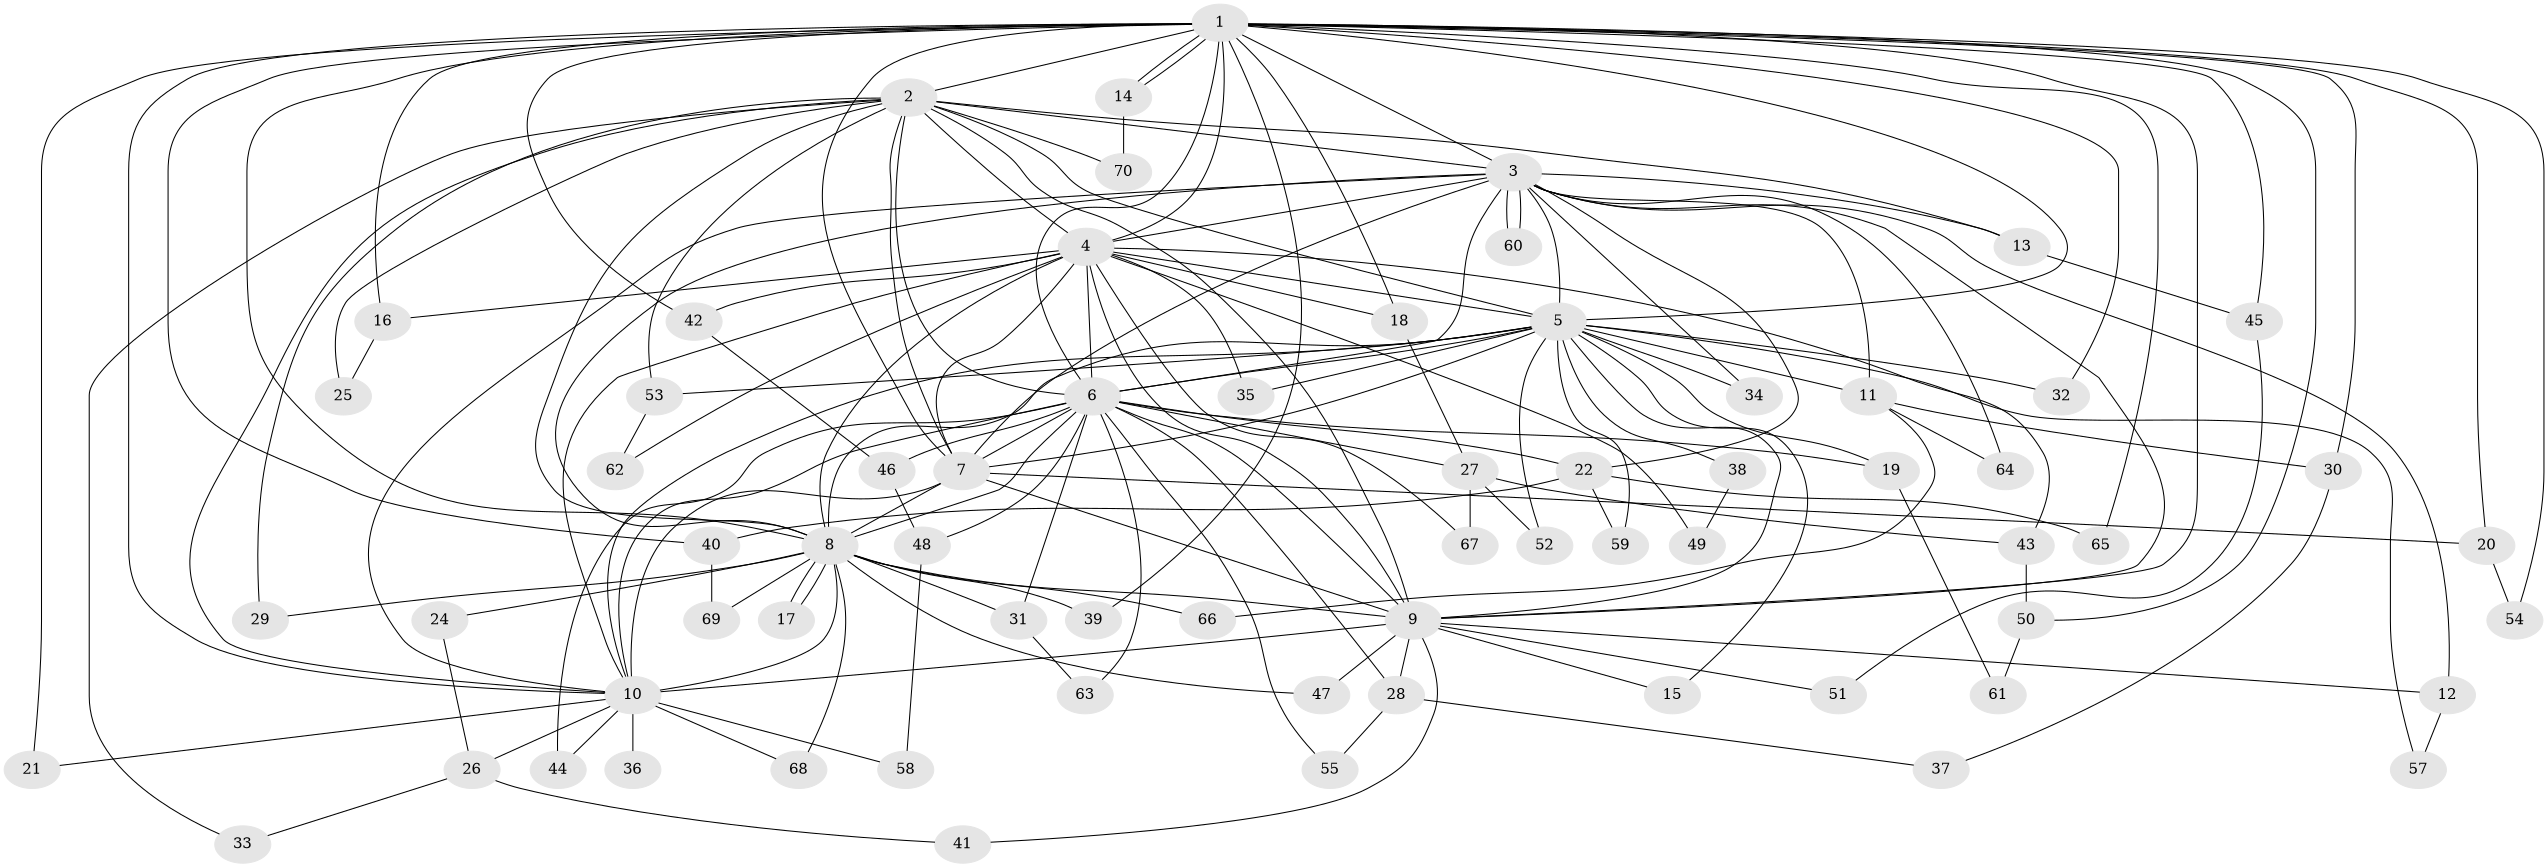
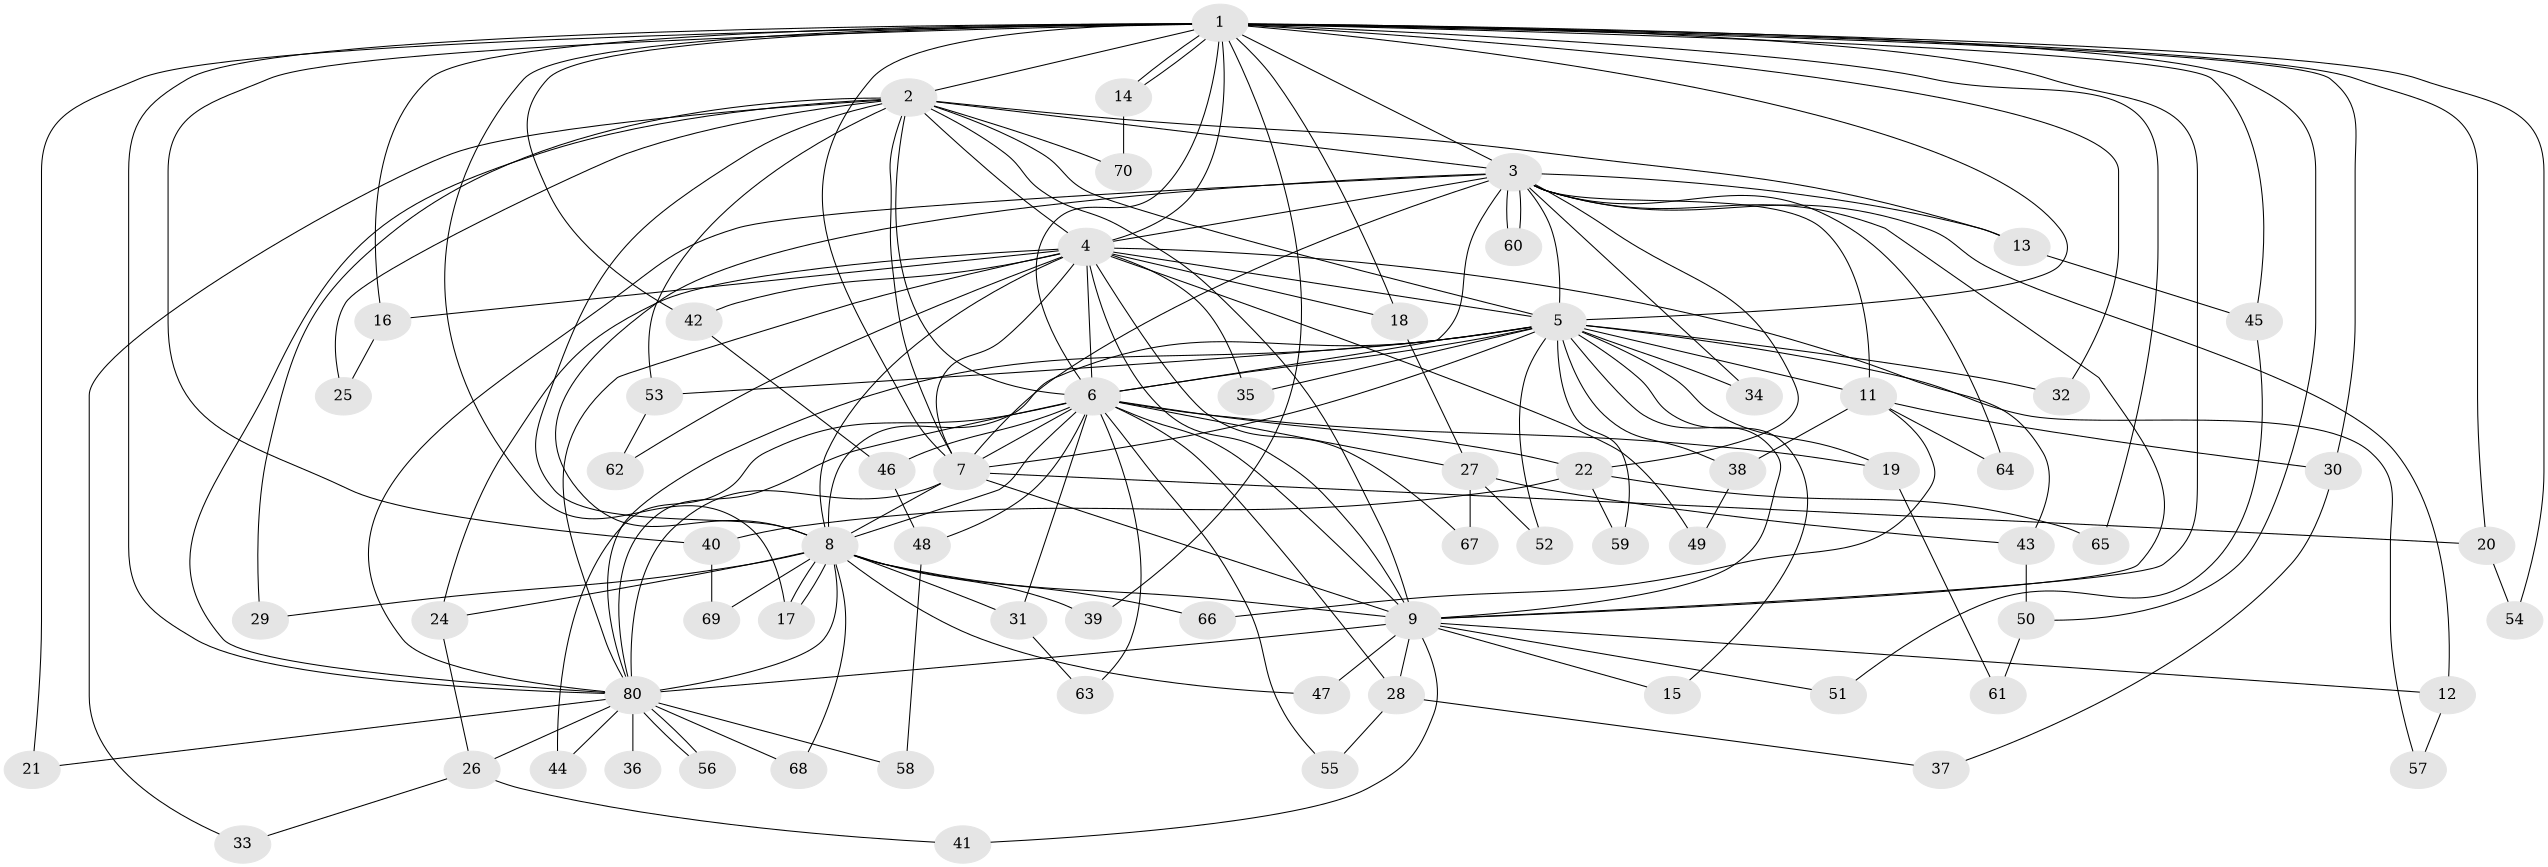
(308, 100) -> (496, 116)
none -> (617, 325)
none -> (1803, 434)
(633, 695) -> (633, 695)
none -> (708, 770)
